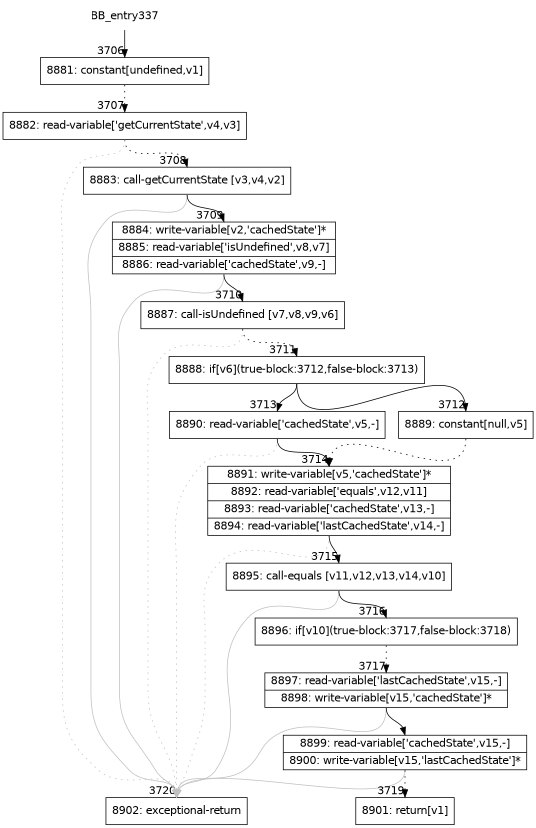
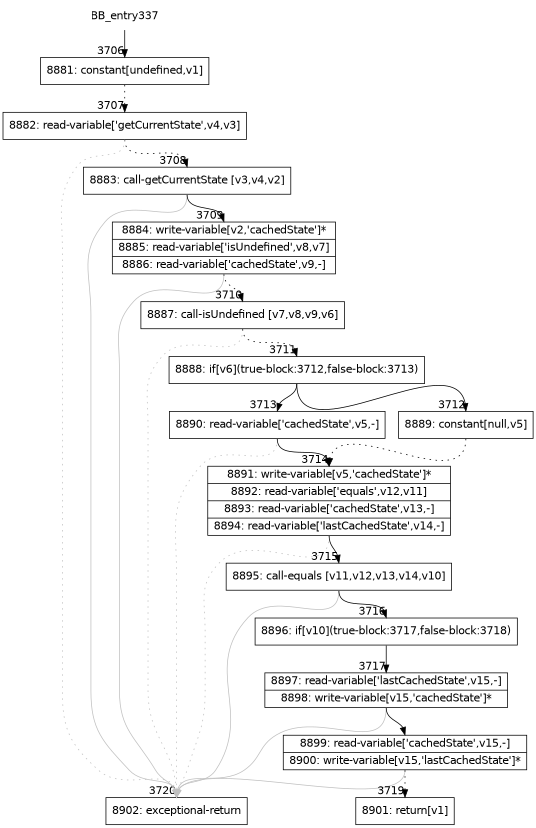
(230, 286) -> (230, 286)
(386, 655) -> (386, 655)
